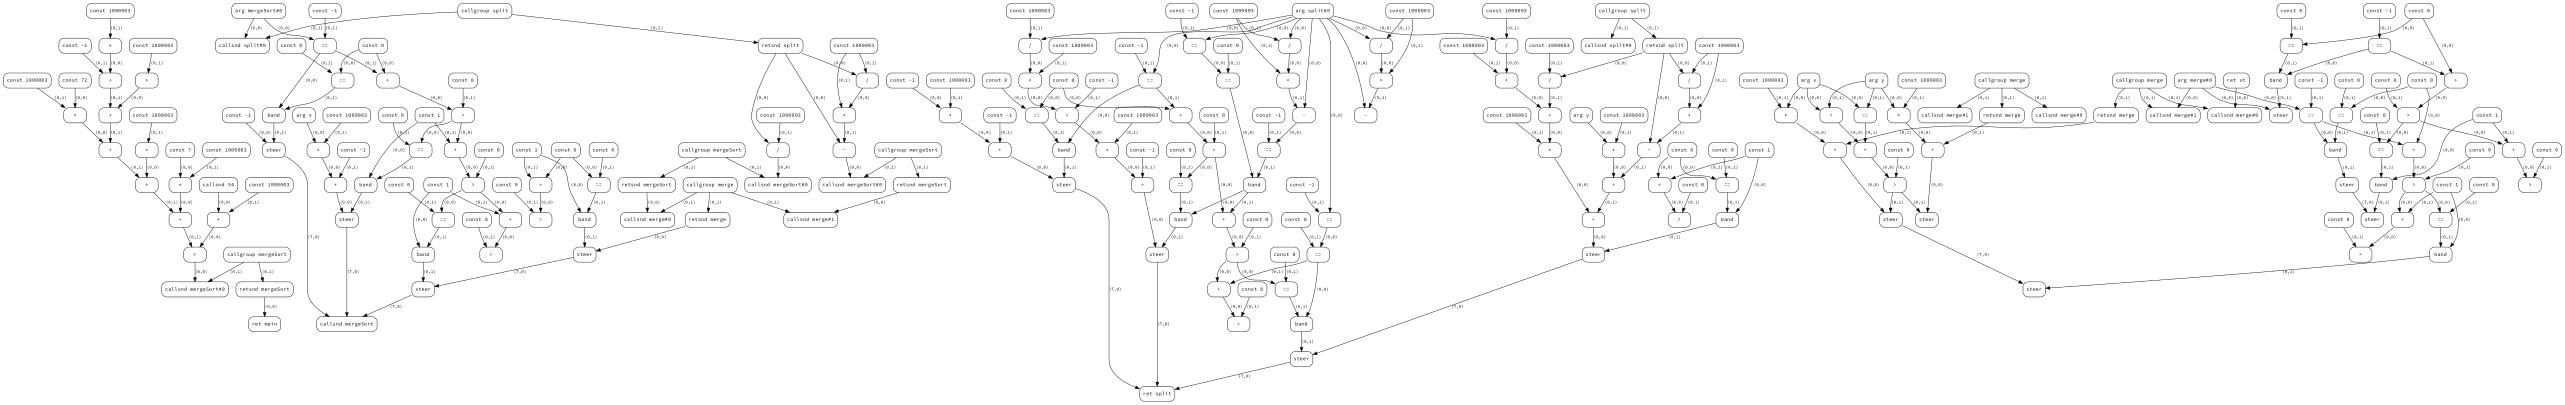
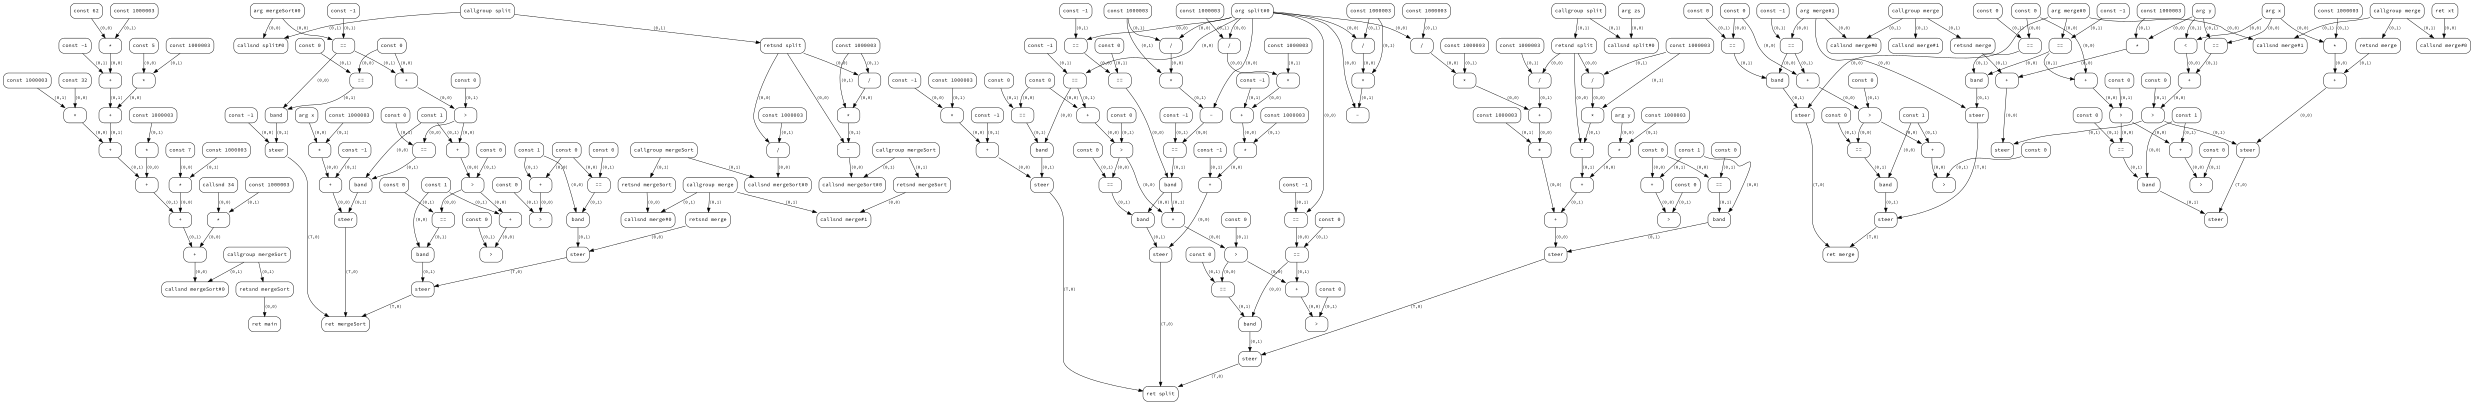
none -> (86, 11)
none -> (1631, 11)
none -> (1817, 11)
none -> (144, 46)
(75, 81) -> (75, 81)
none -> (1841, 255)
(347, 324) -> (346, 324)
